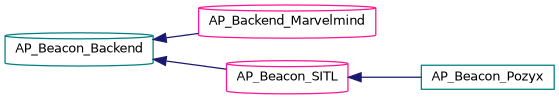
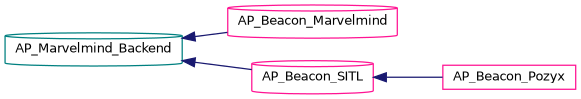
(287, 22) -> (313, 22)
(79, 49) -> (94, 49)
(488, 77) -> (509, 77)
